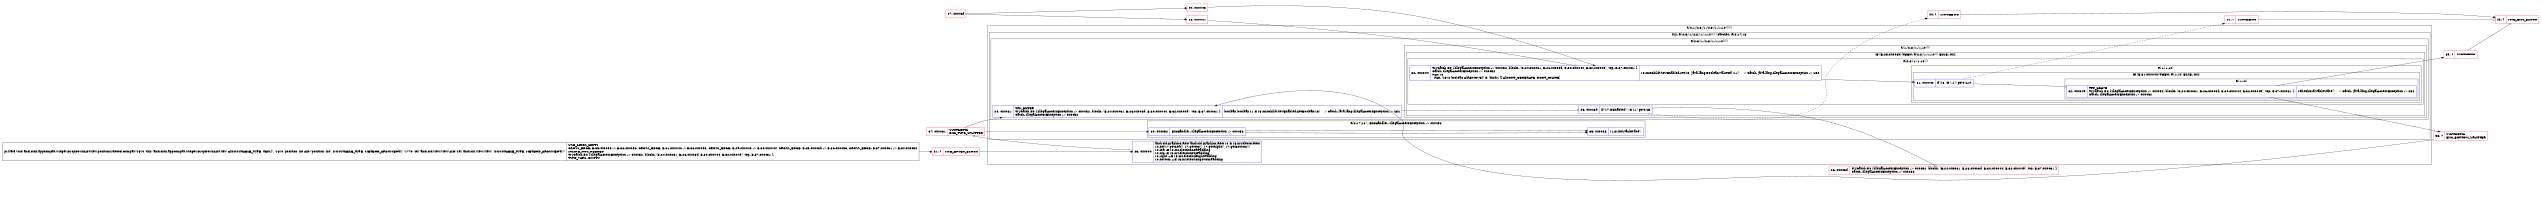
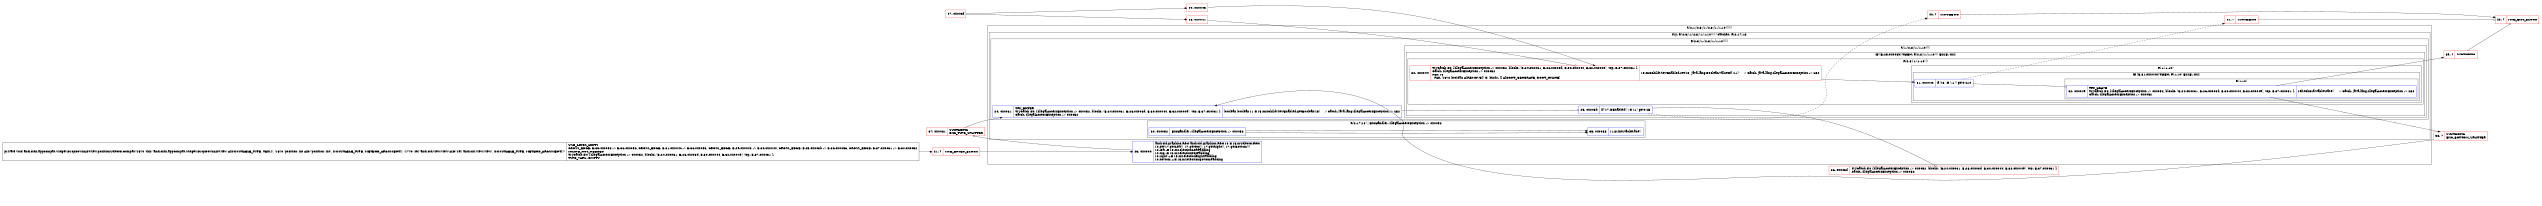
(1615, 73) -> (1615, 73)
(1066, 132) -> none
